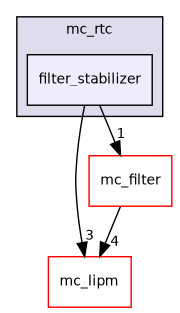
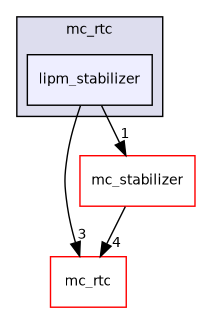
(90, 80) -> (90, 80)
(130, 181) -> (137, 181)
(90, 282) -> (88, 282)
